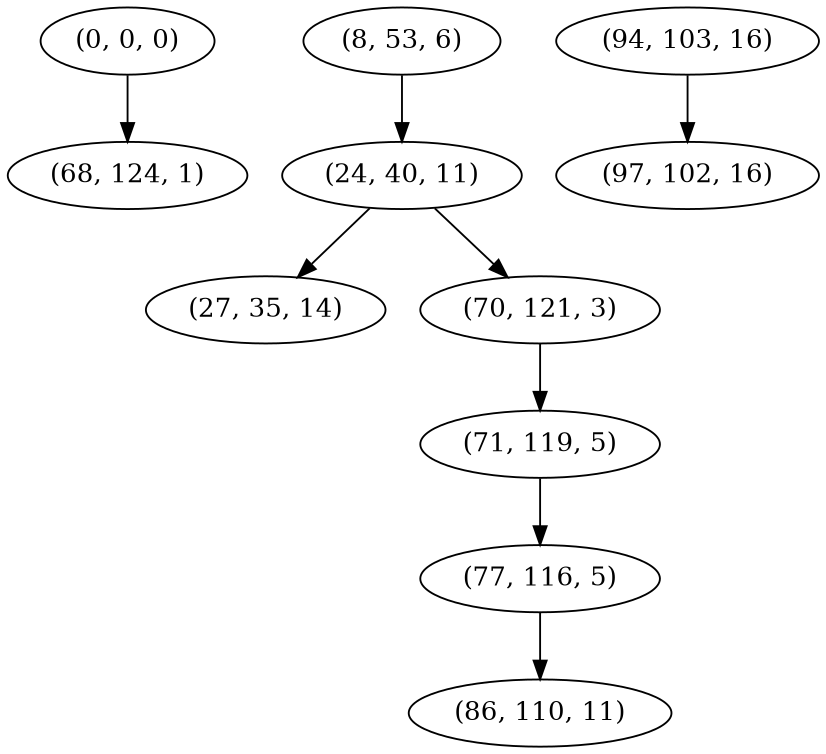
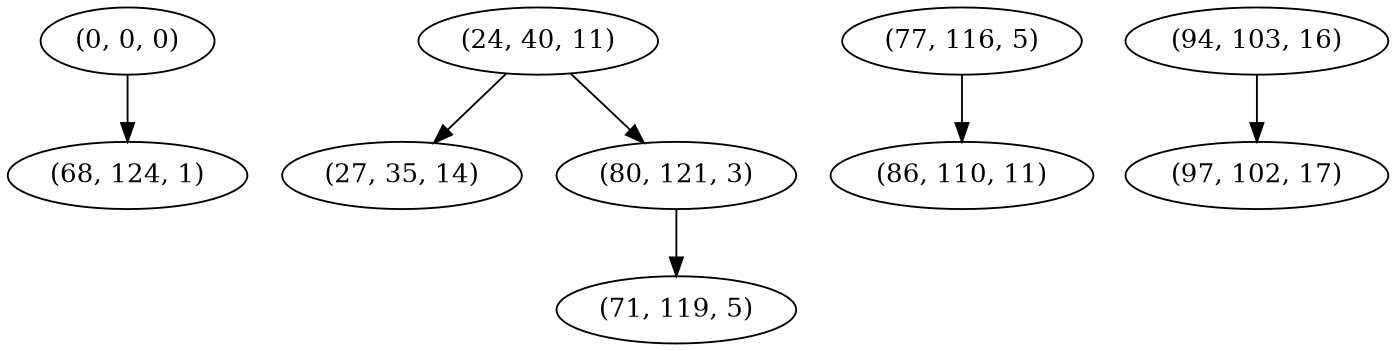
(402, 41) -> none
(688, 175) -> (1257, 175)
(540, 310) -> (676, 175)
(540, 502) -> none
